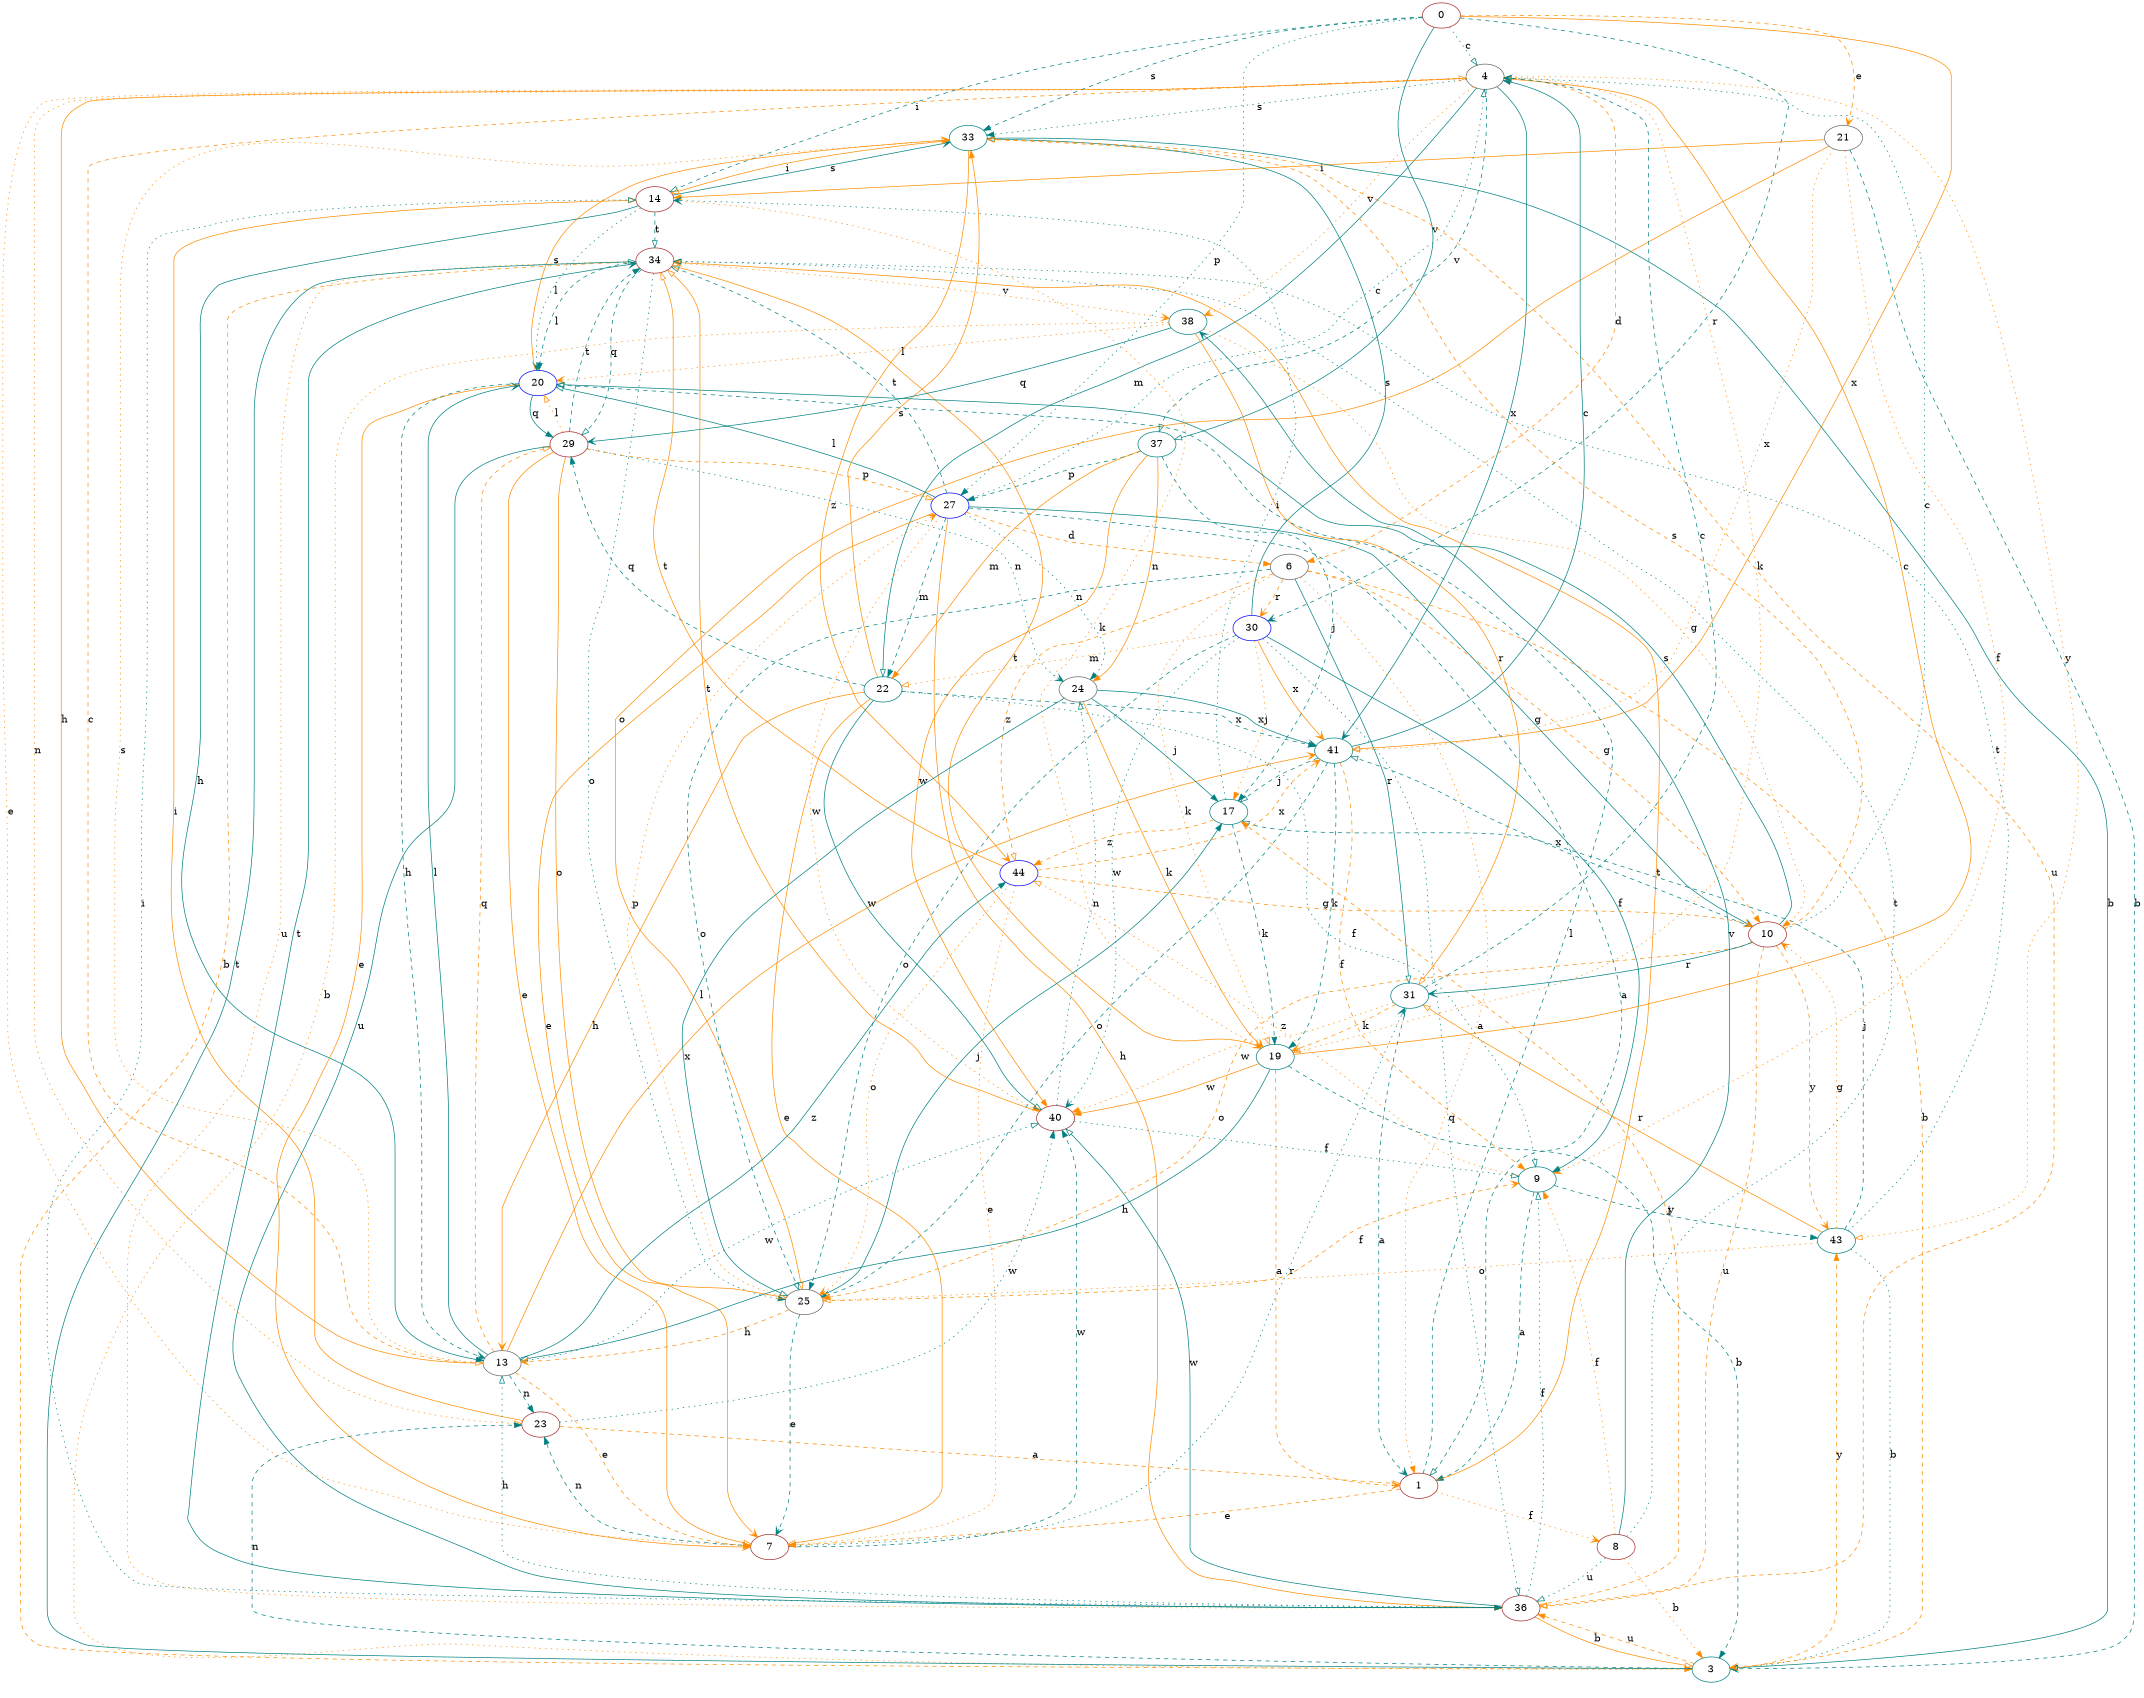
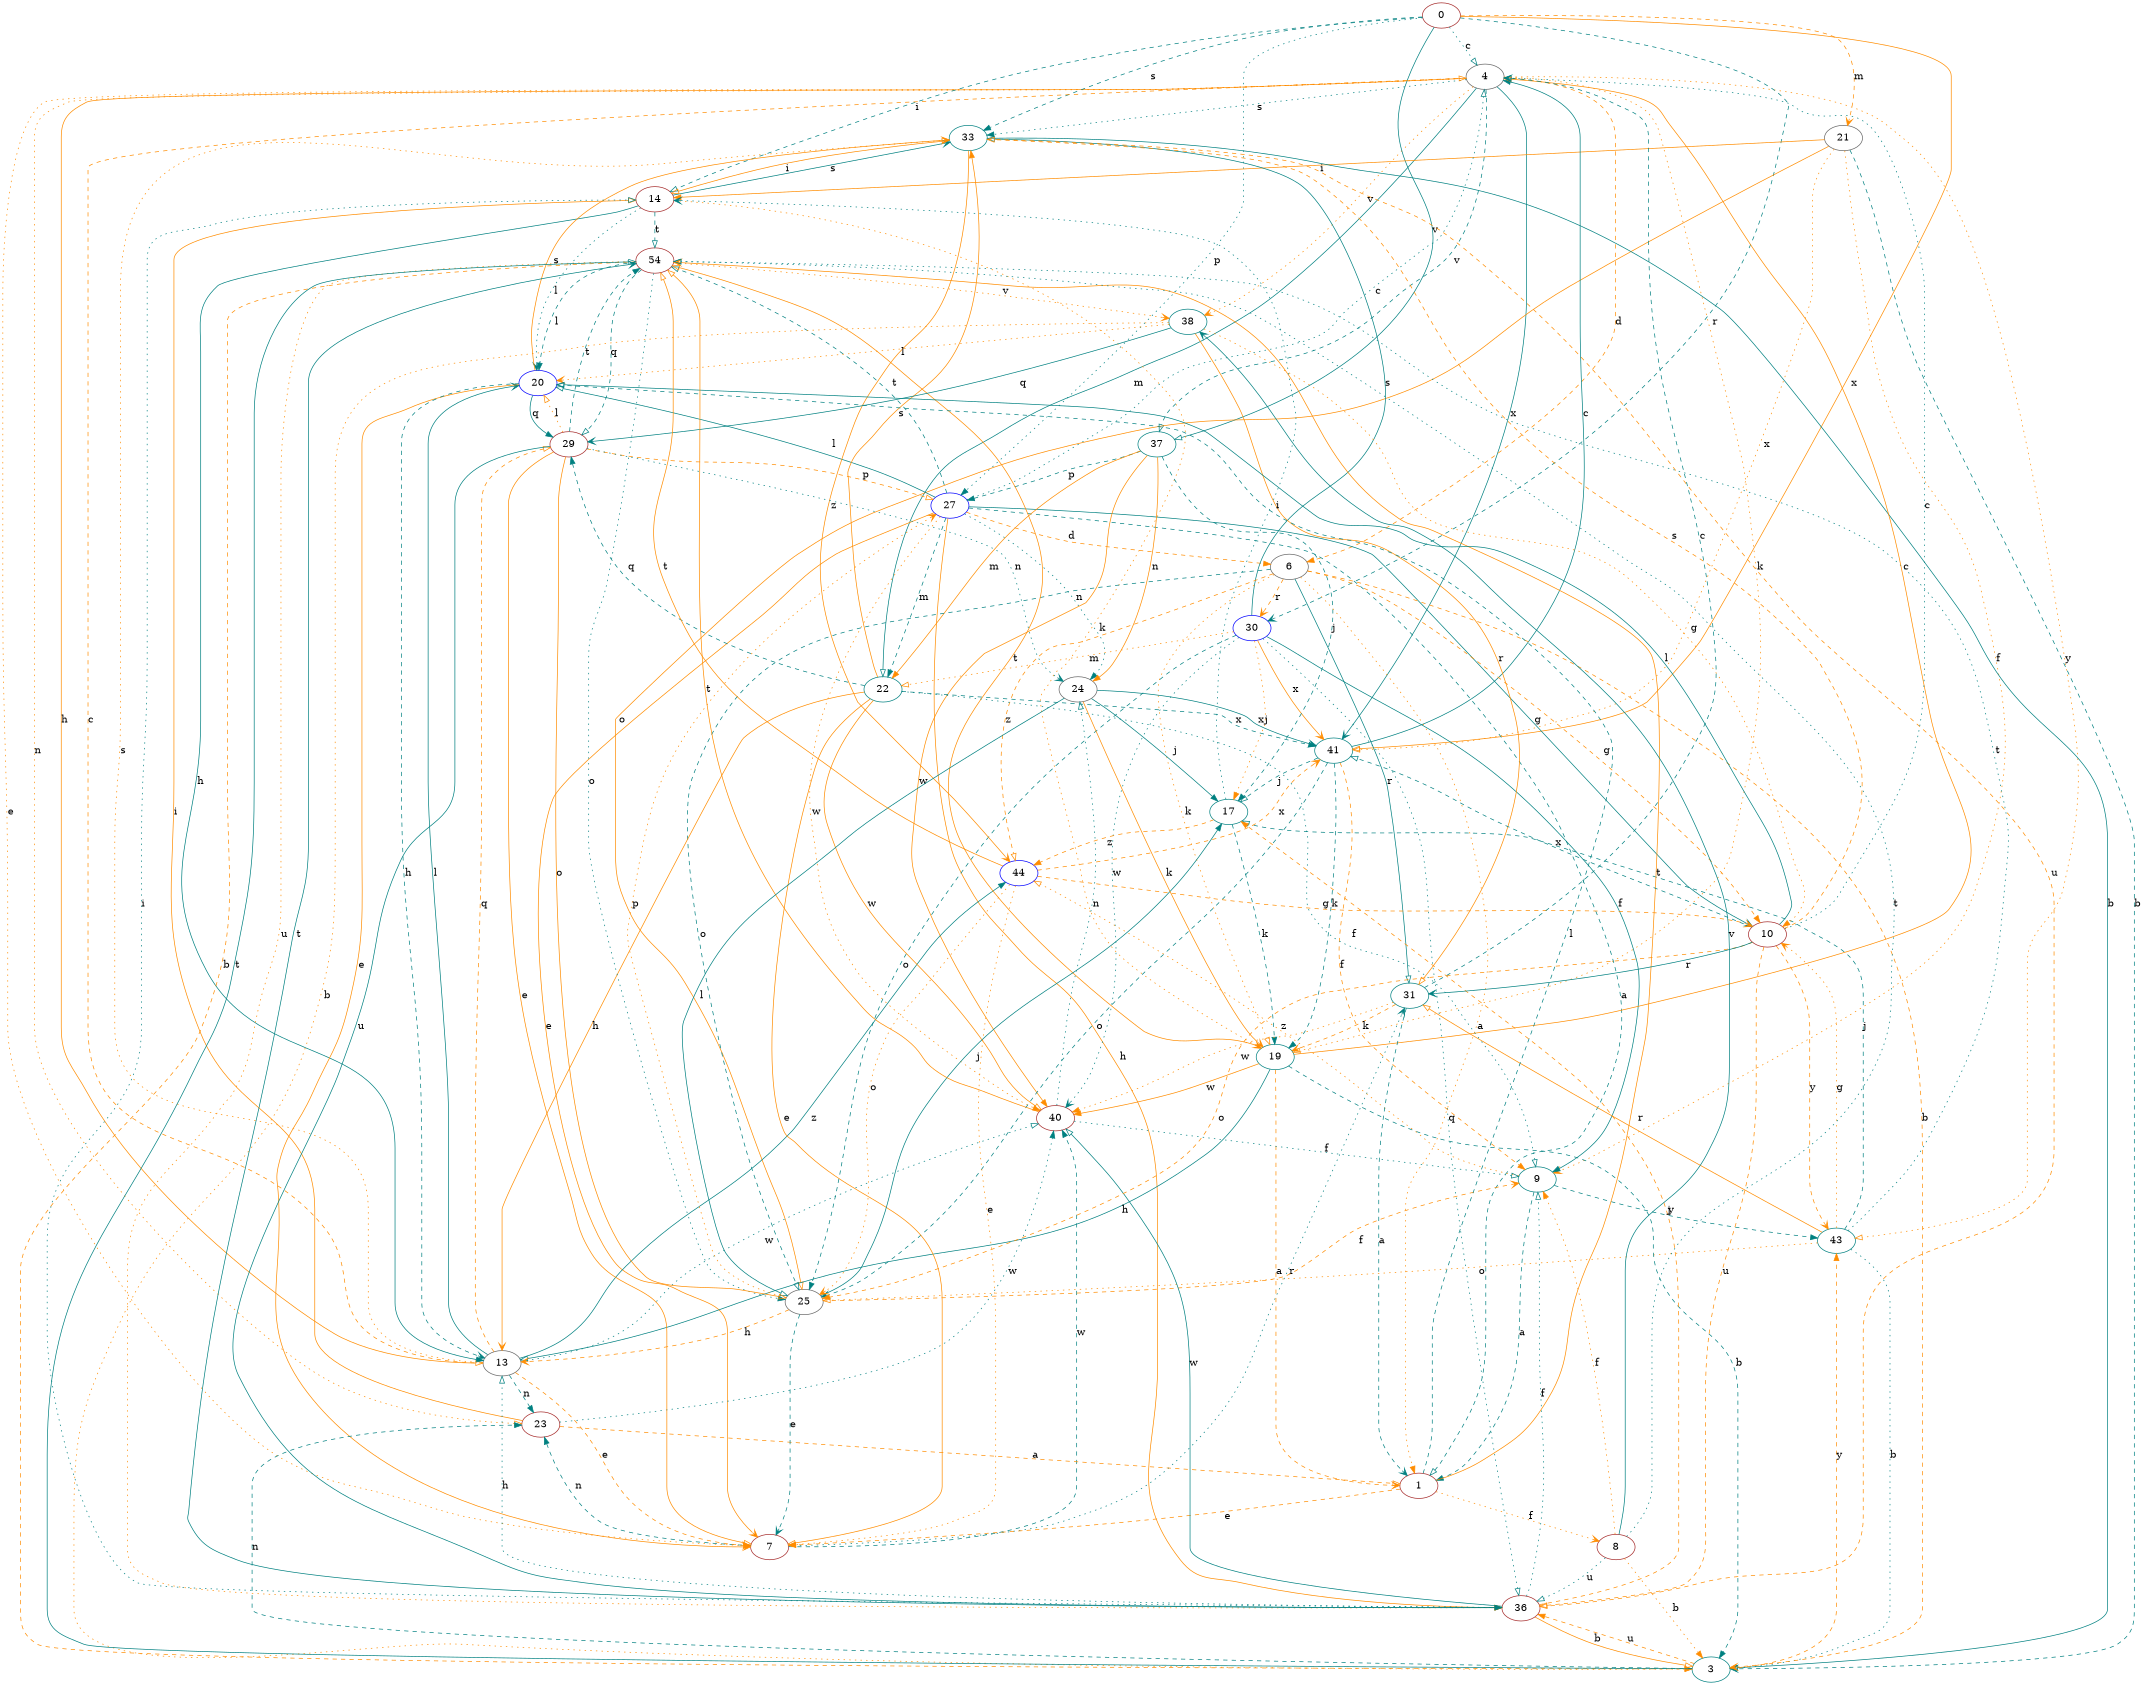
(1859, 77) -> (1859, 77)
(655, 261) -> (655, 261)
(1666, 659) -> (1666, 659)
(876, 920) -> (876, 920)
(817, 937) -> none
